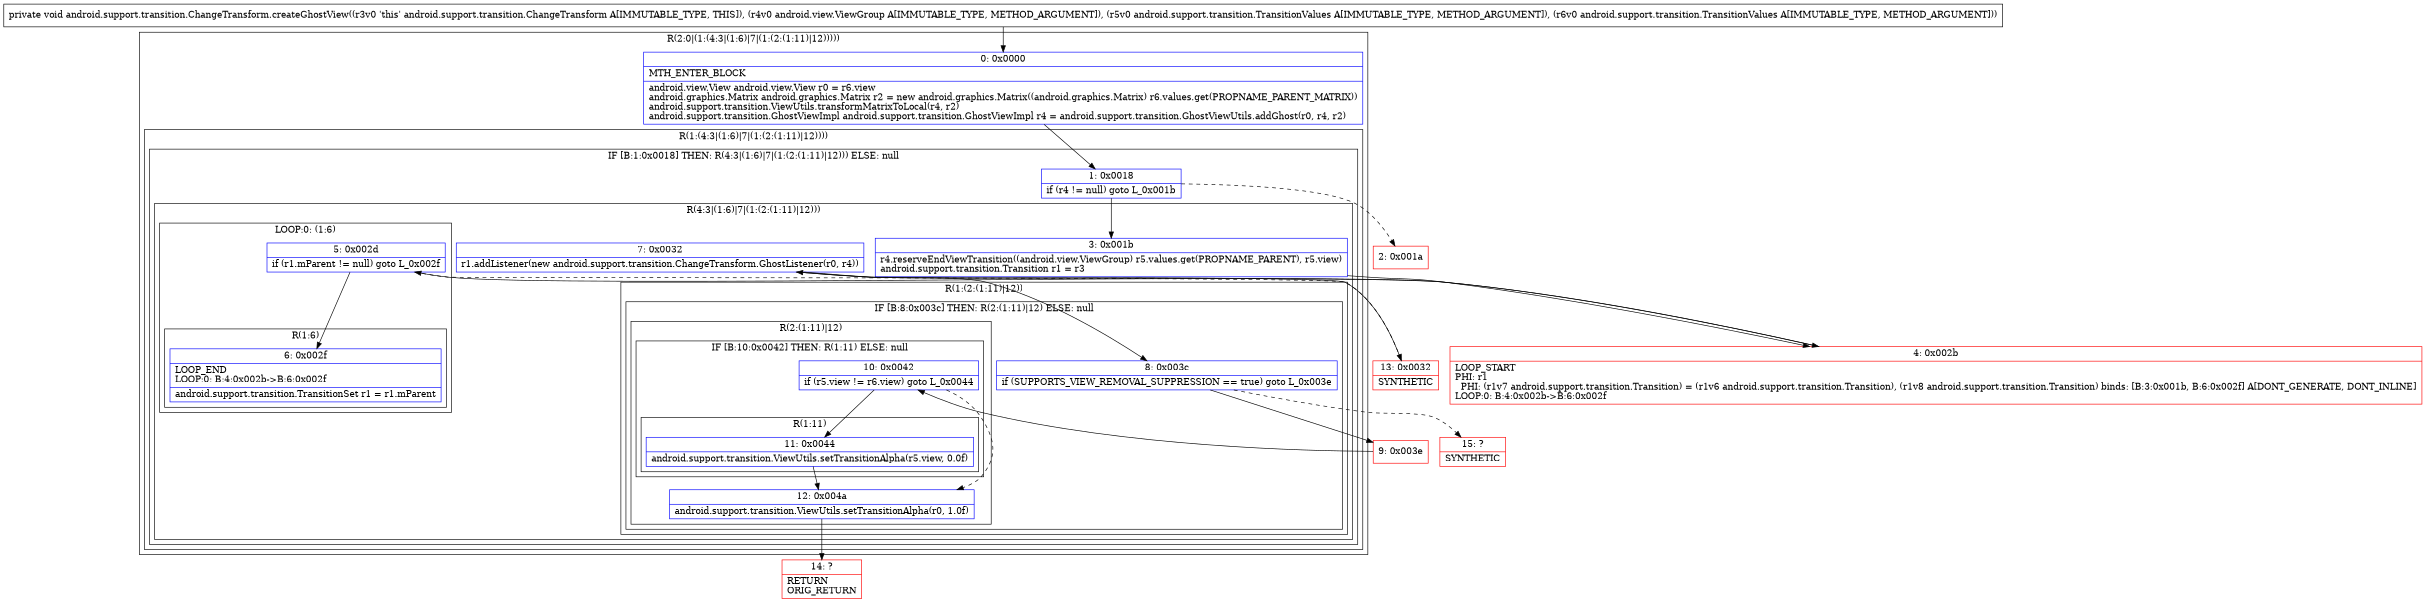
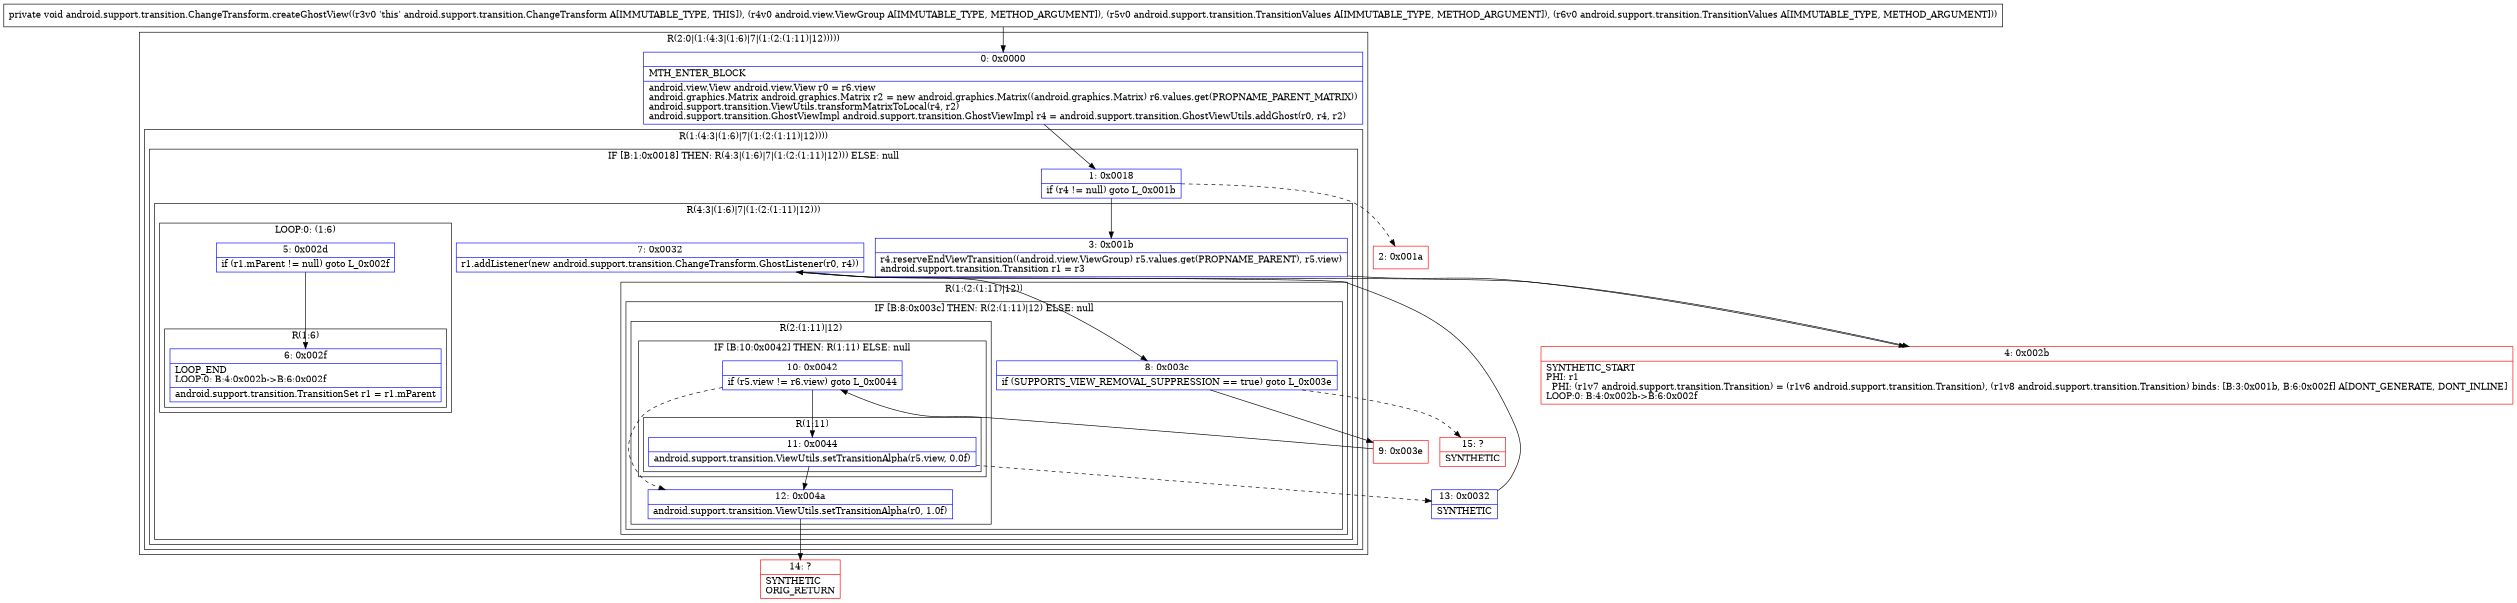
(926, 278) -> (1201, 483)
(1123, 279) -> none
(1485, 368) -> (1591, 368)
(1406, 375) -> (1465, 504)
(808, 581) -> (793, 581)
